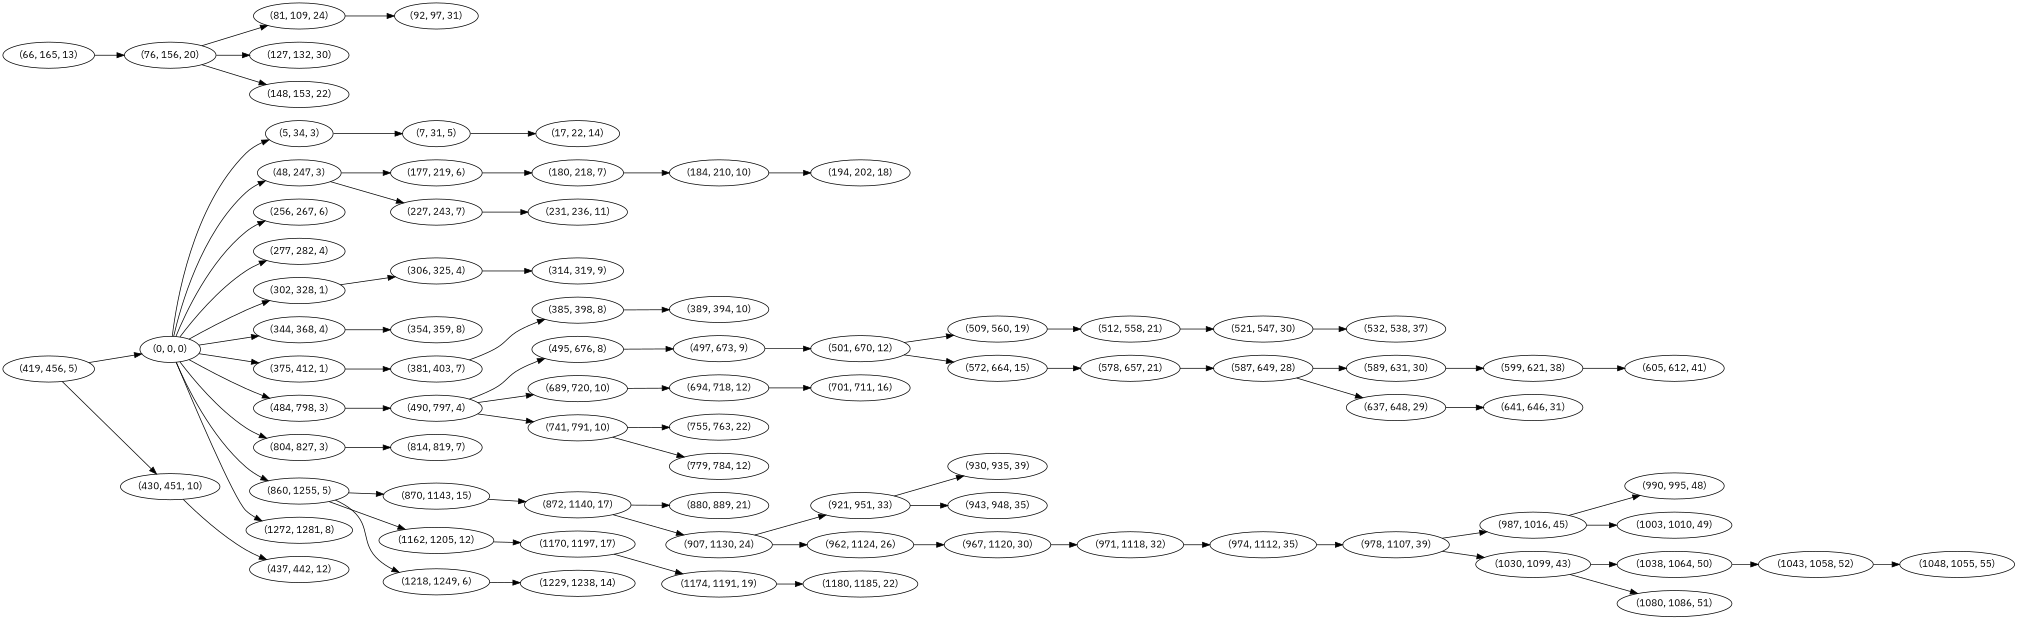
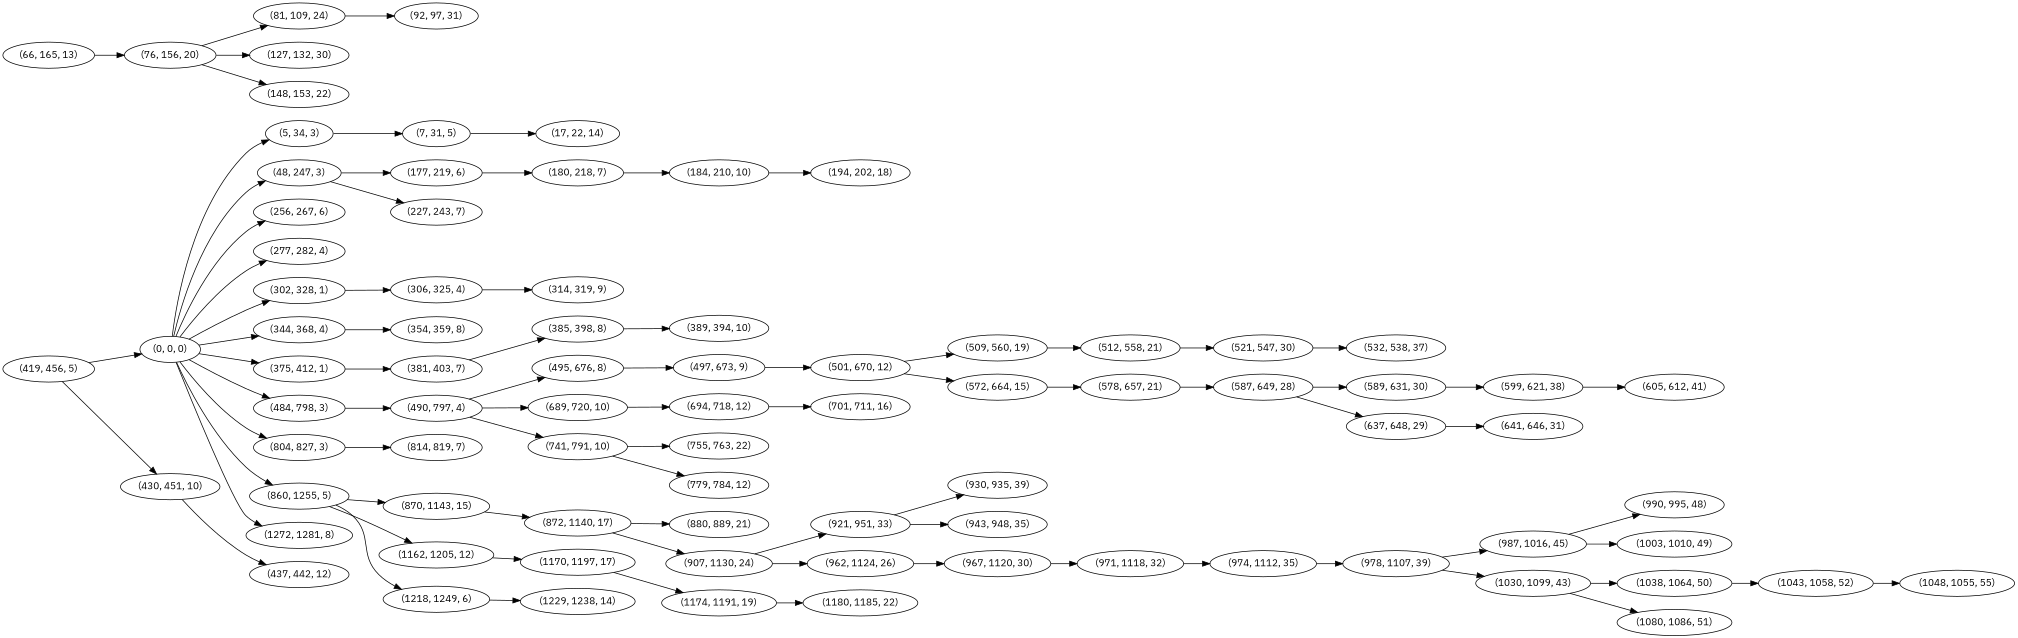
(578, 212) -> none
